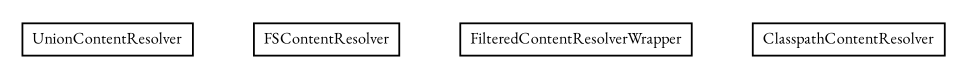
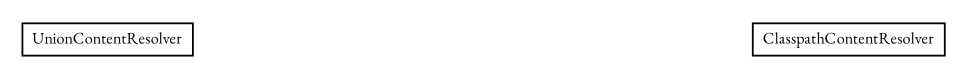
(326, 39) -> none
(575, 39) -> none
